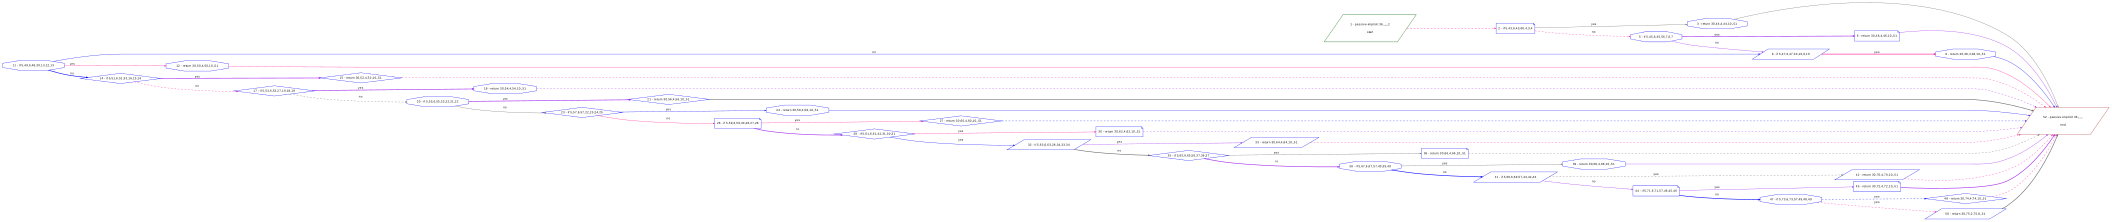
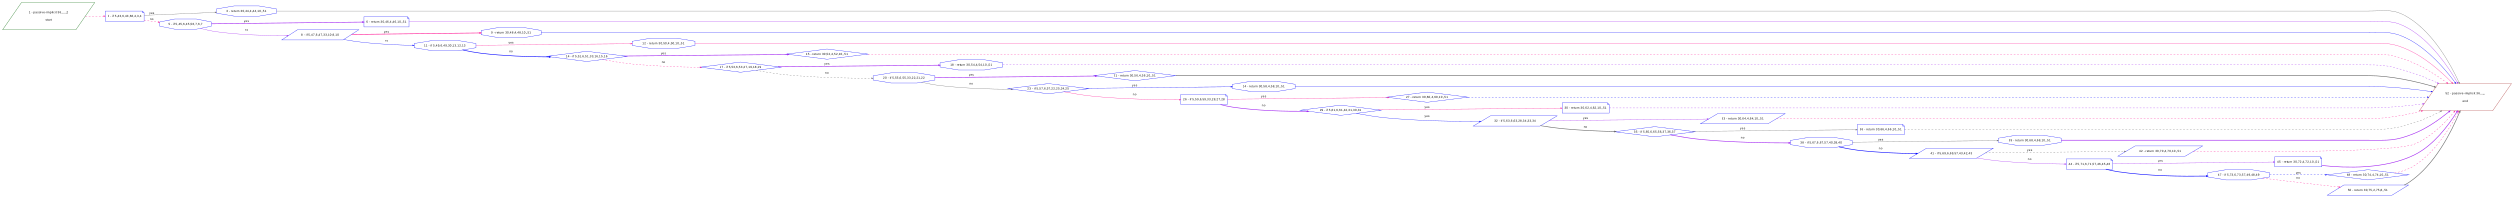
(906, 54) -> (378, 44)
(1840, 164) -> (2259, 140)
(1877, 202) -> (2298, 178)
